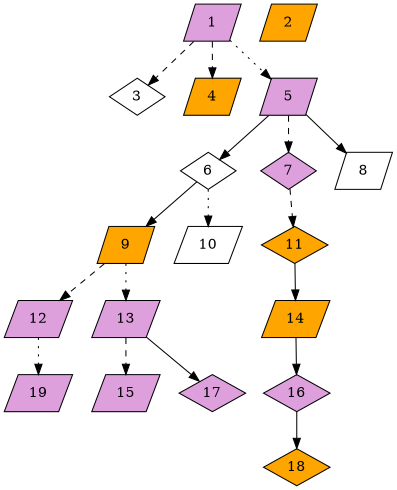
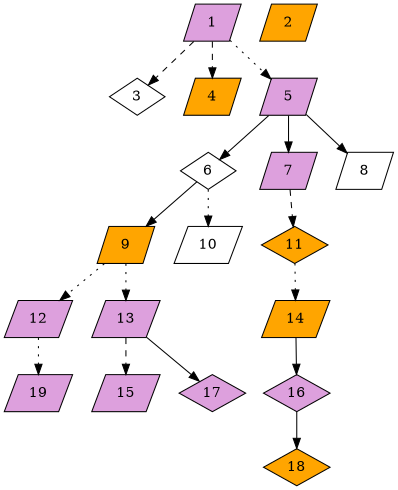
(289, 129) -> (289, 129)
(289, 171) -> (289, 171)
(295, 277) -> (295, 277)
(86, 279) -> (86, 279)
